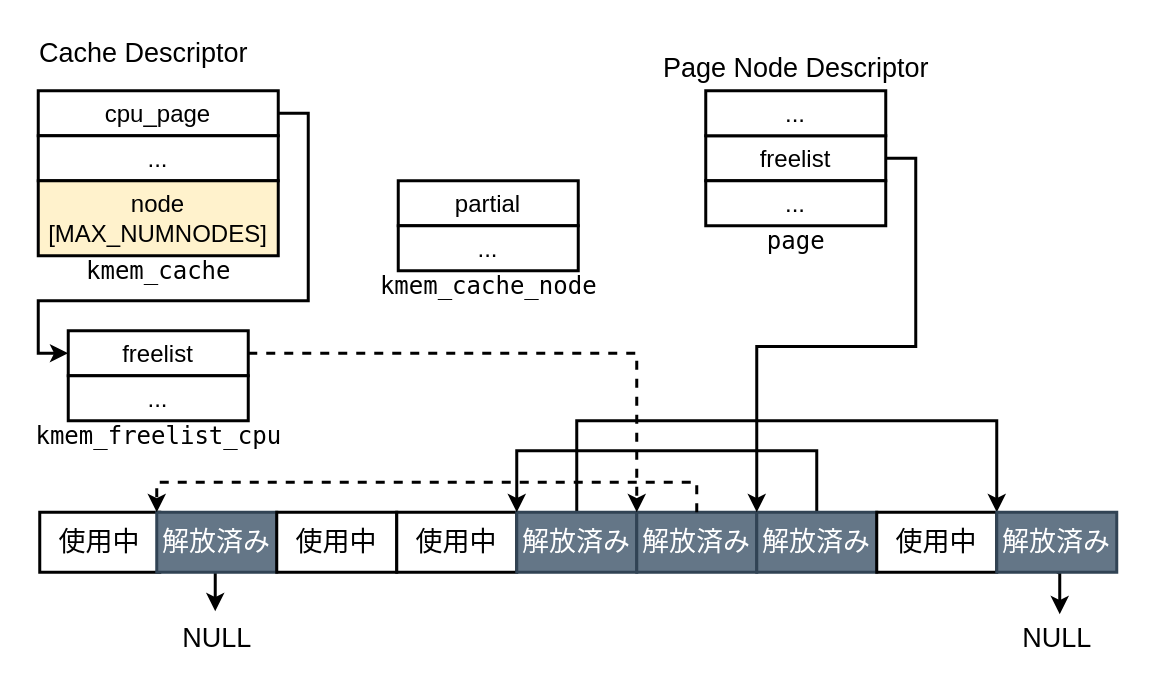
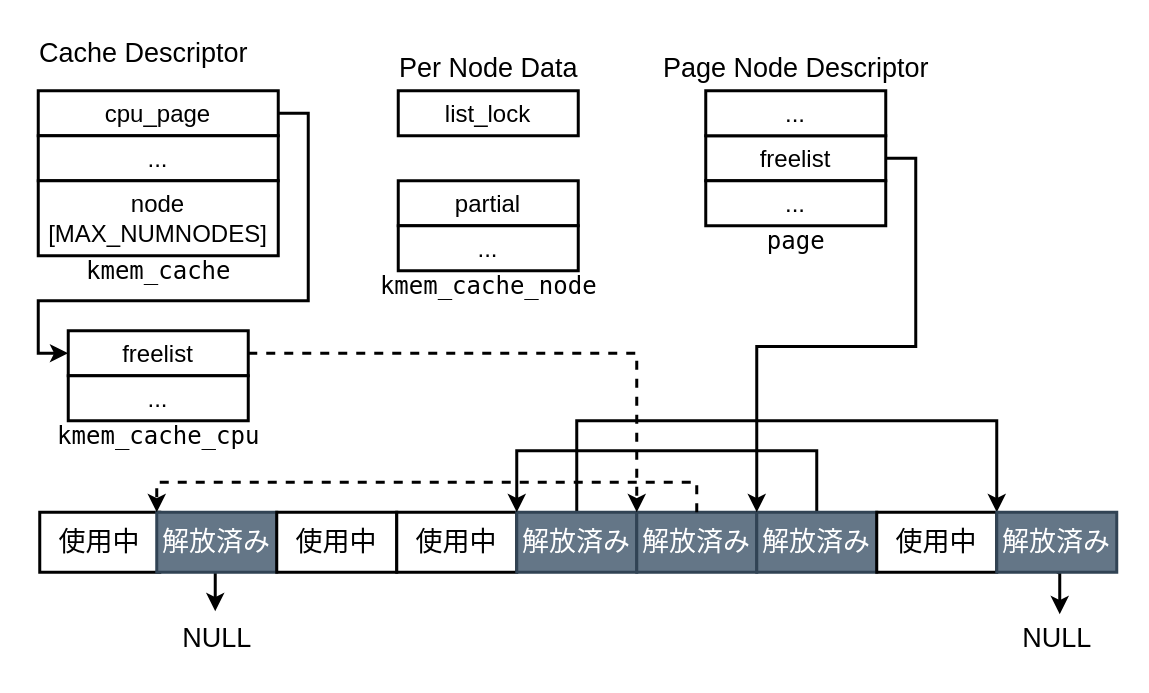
none -> (488, 68)
none -> (488, 113)
(158, 218) -> (158, 218)
(159, 436) -> (159, 436)
